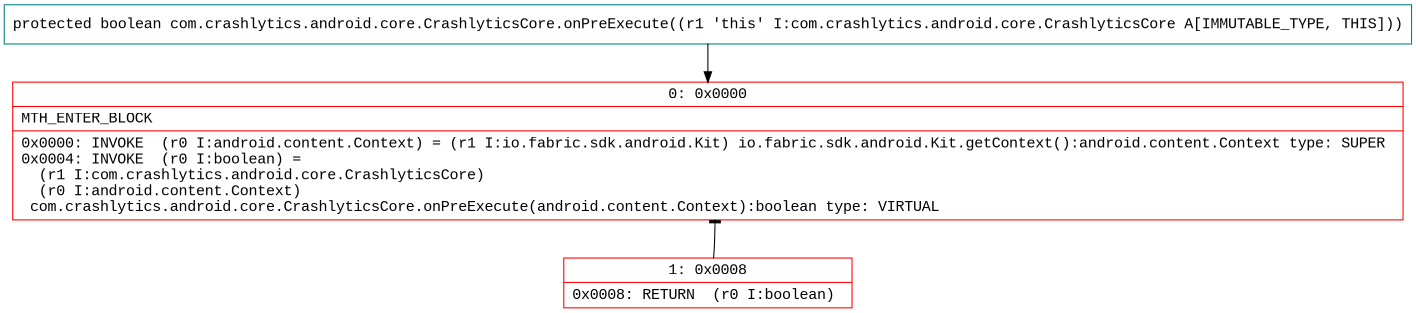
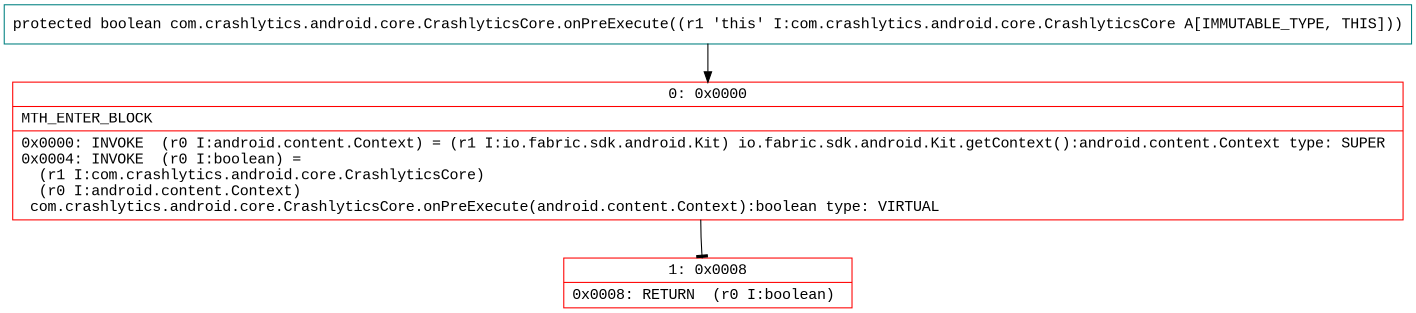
(715, 242) -> (701, 236)
